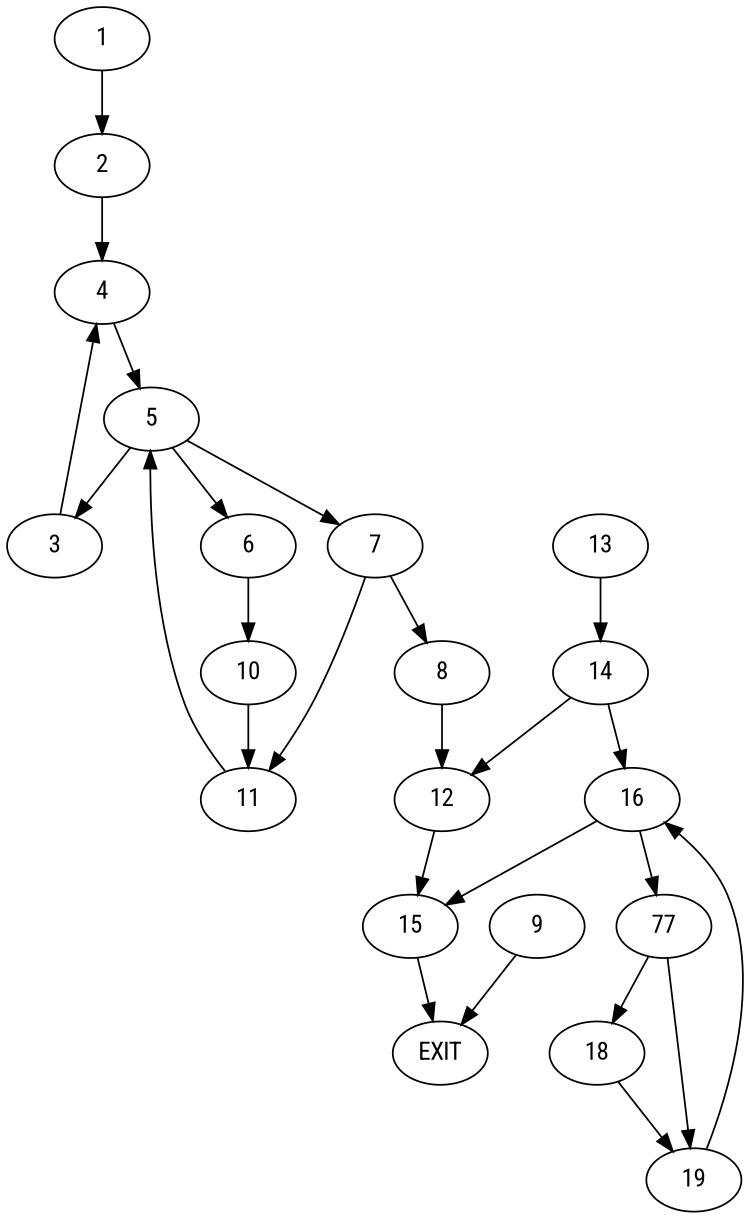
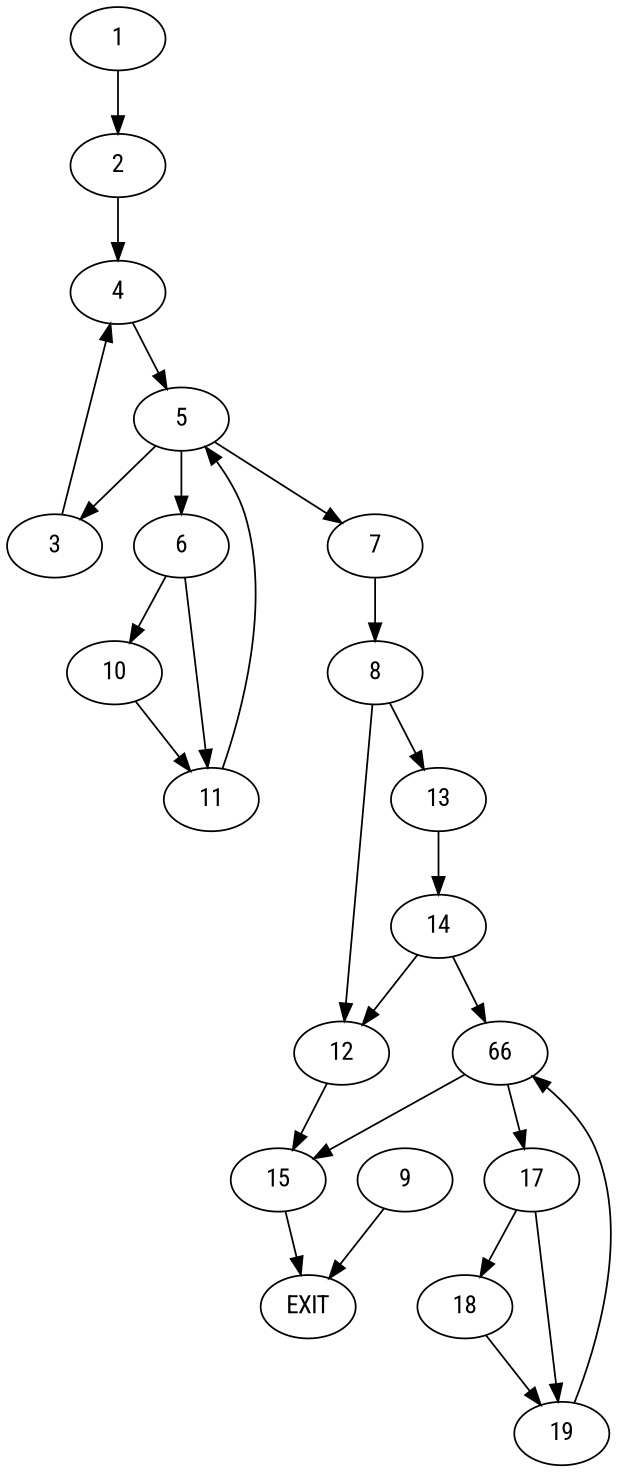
(329, 670) -> (195, 664)
none -> (403, 728)
(632, 800) -> (500, 1053)
(664, 926) -> (532, 1180)
